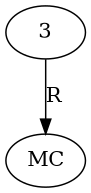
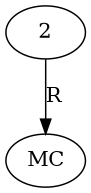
(46, 32) -> (46, 32)
